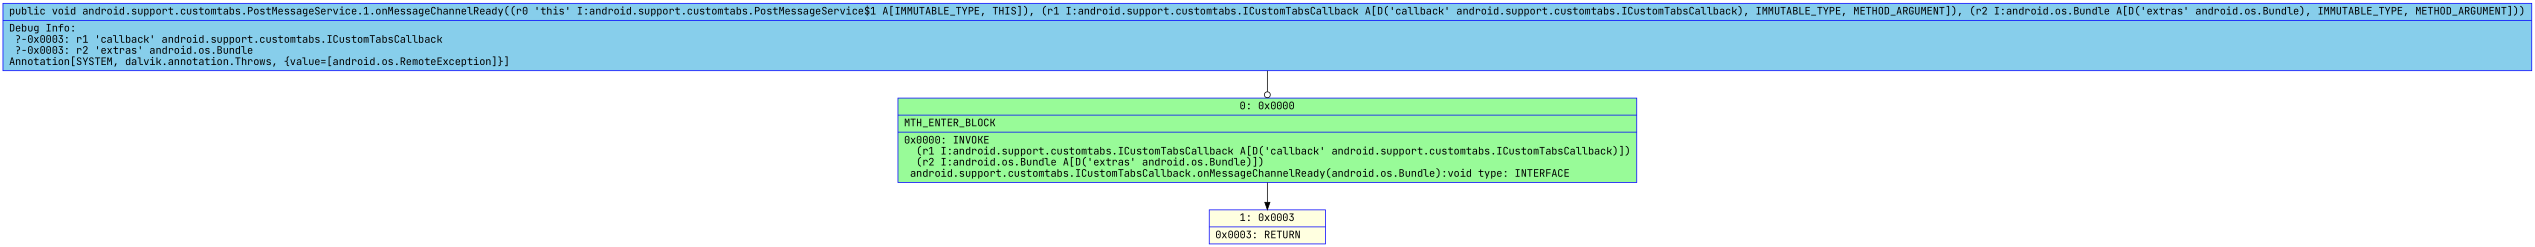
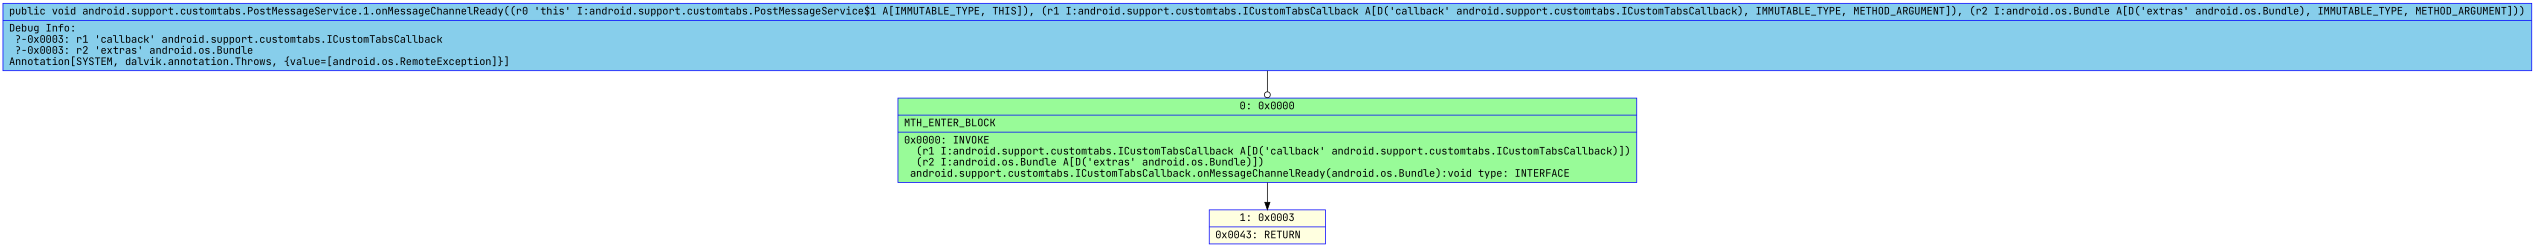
(1267, 235) -> (1267, 235)
